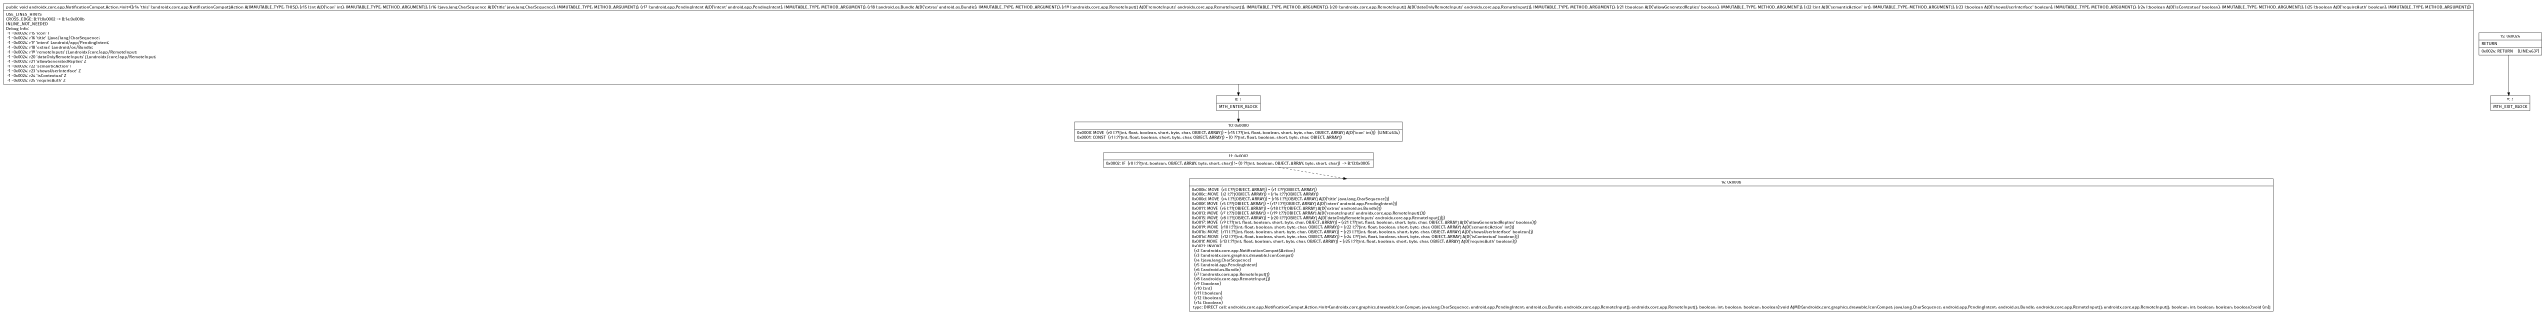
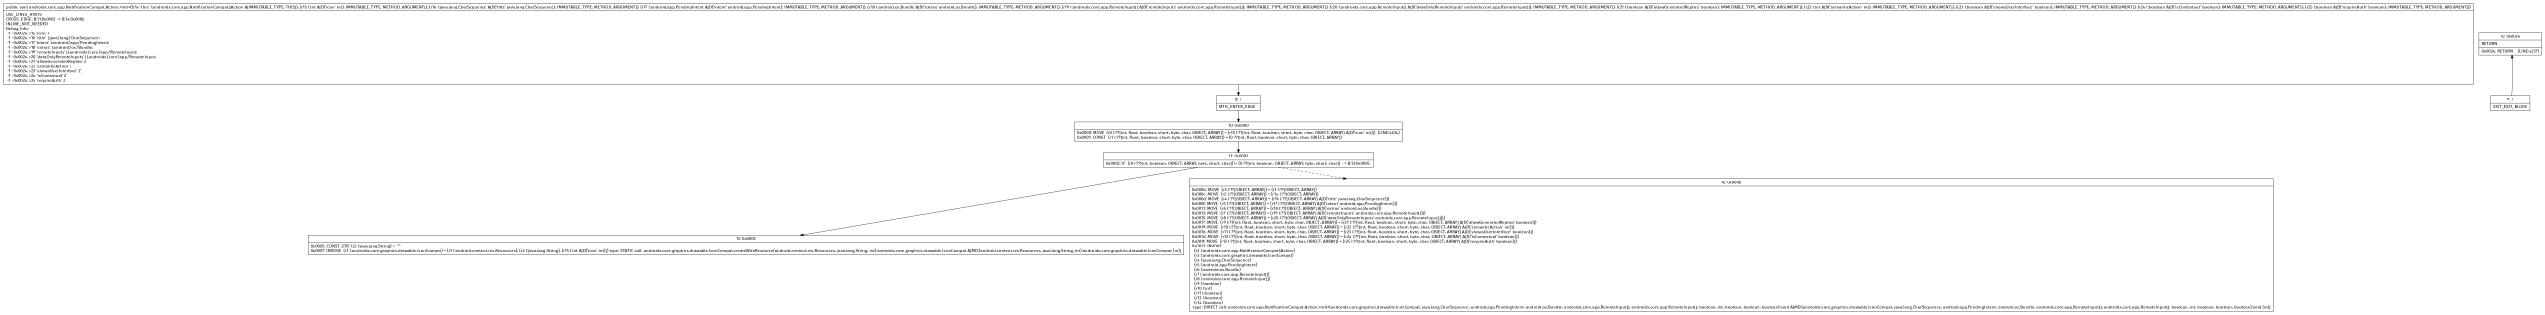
(2510, 51) -> (2510, 51)
(2508, 74) -> (2512, 77)
(1238, 107) -> (1237, 107)
(2510, 107) -> (2510, 107)
none -> (1238, 146)
none -> (746, 245)
